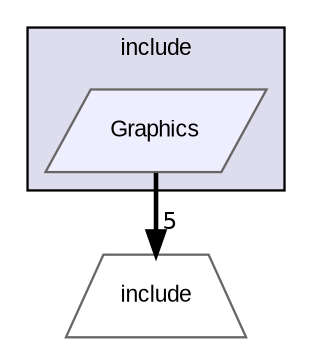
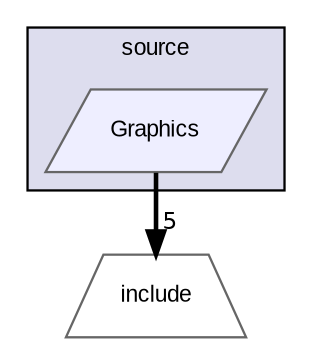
(156, 49) -> (156, 49)
